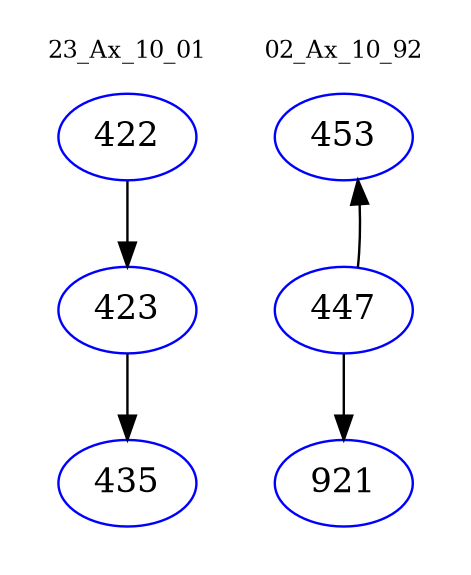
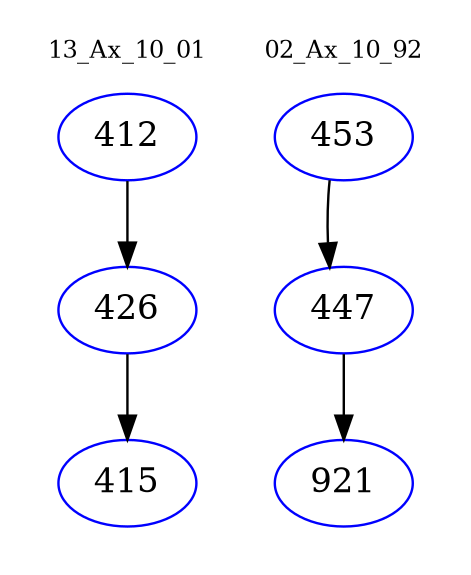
(127, 52) -> (127, 52)
(127, 137) -> (127, 137)
(360, 236) -> (328, 211)
(127, 310) -> (127, 310)
(127, 483) -> (127, 483)
